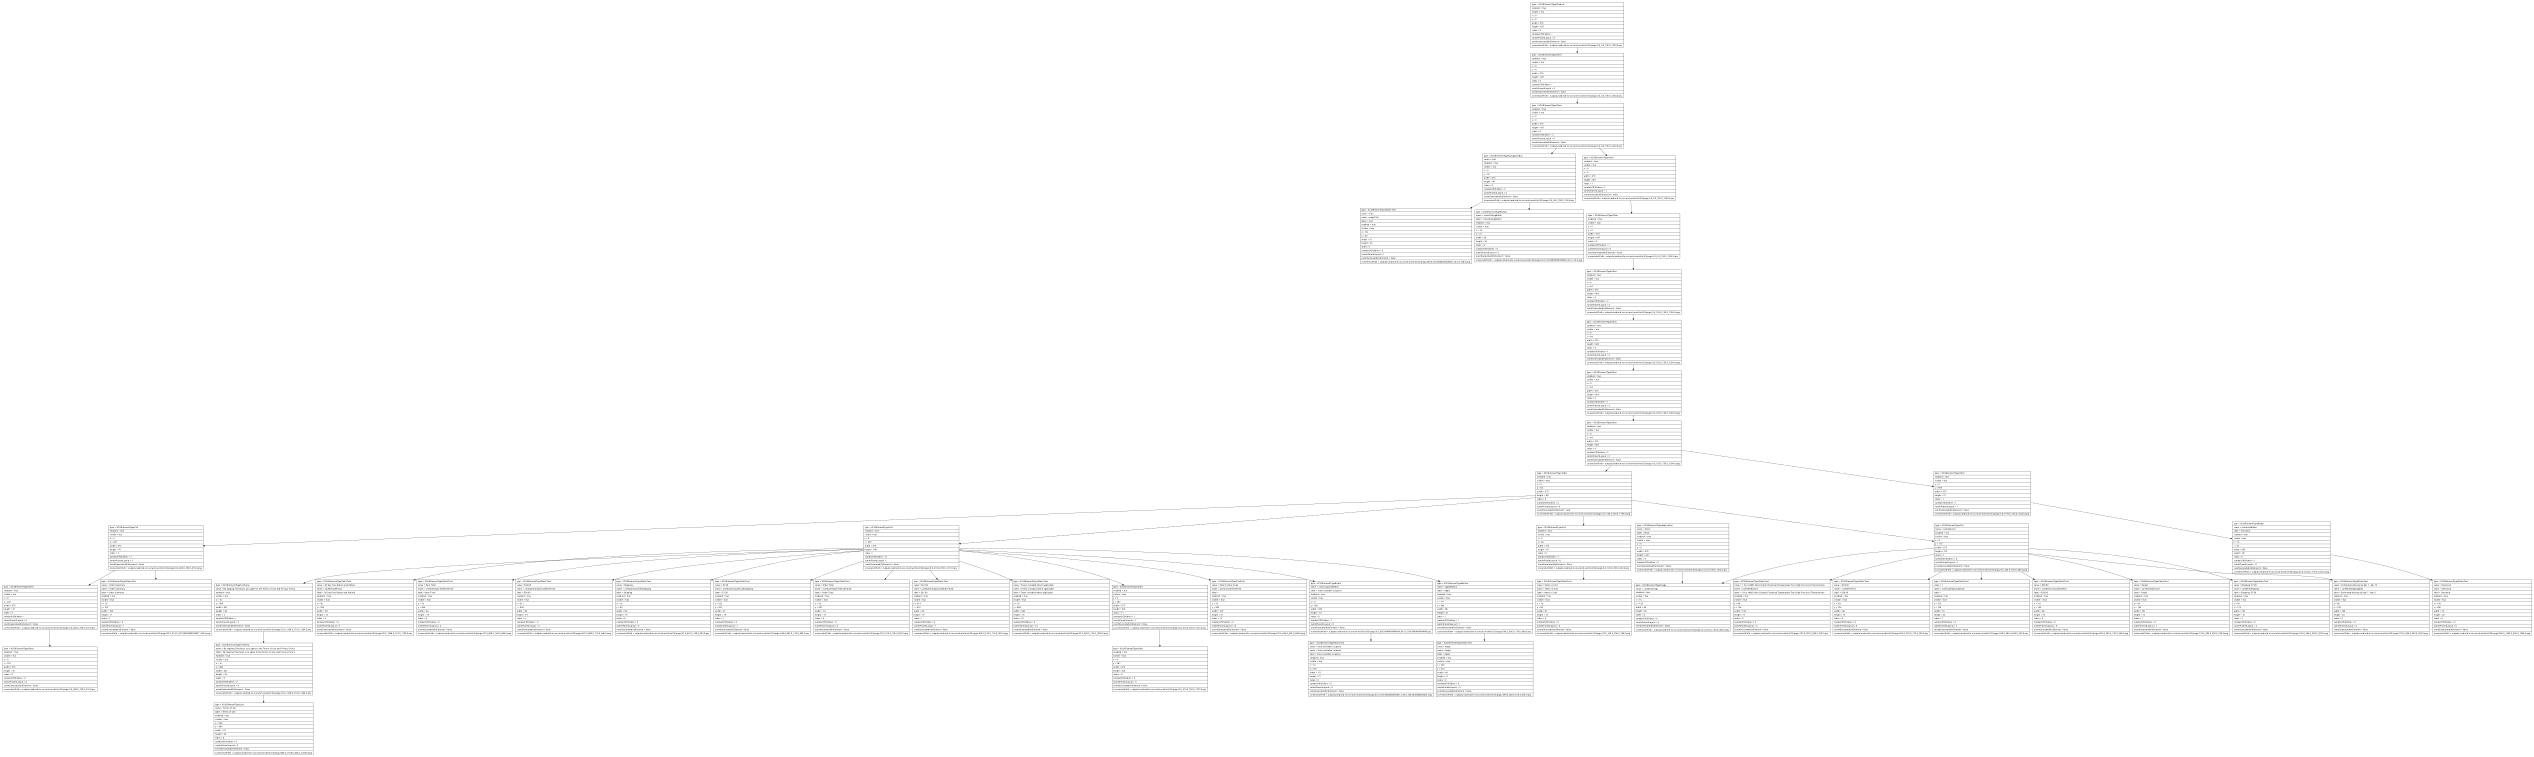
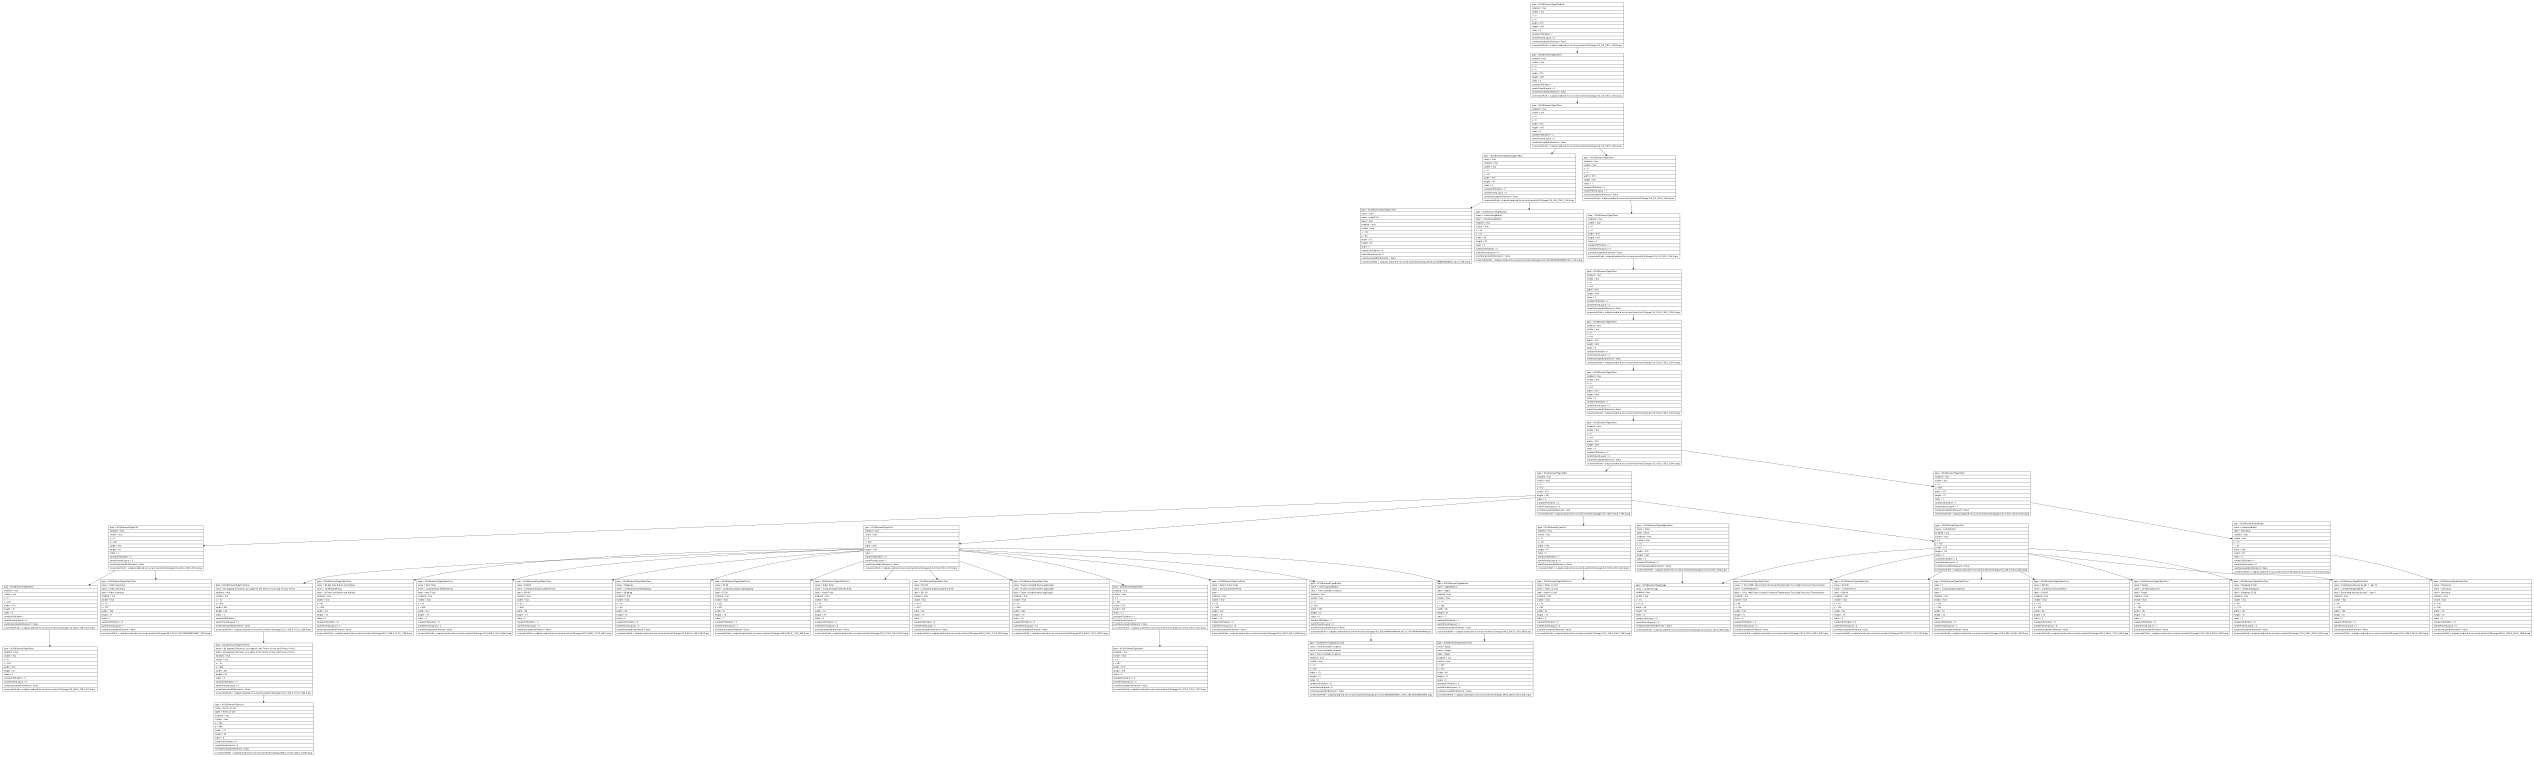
(1653, 626) -> (1654, 626)
